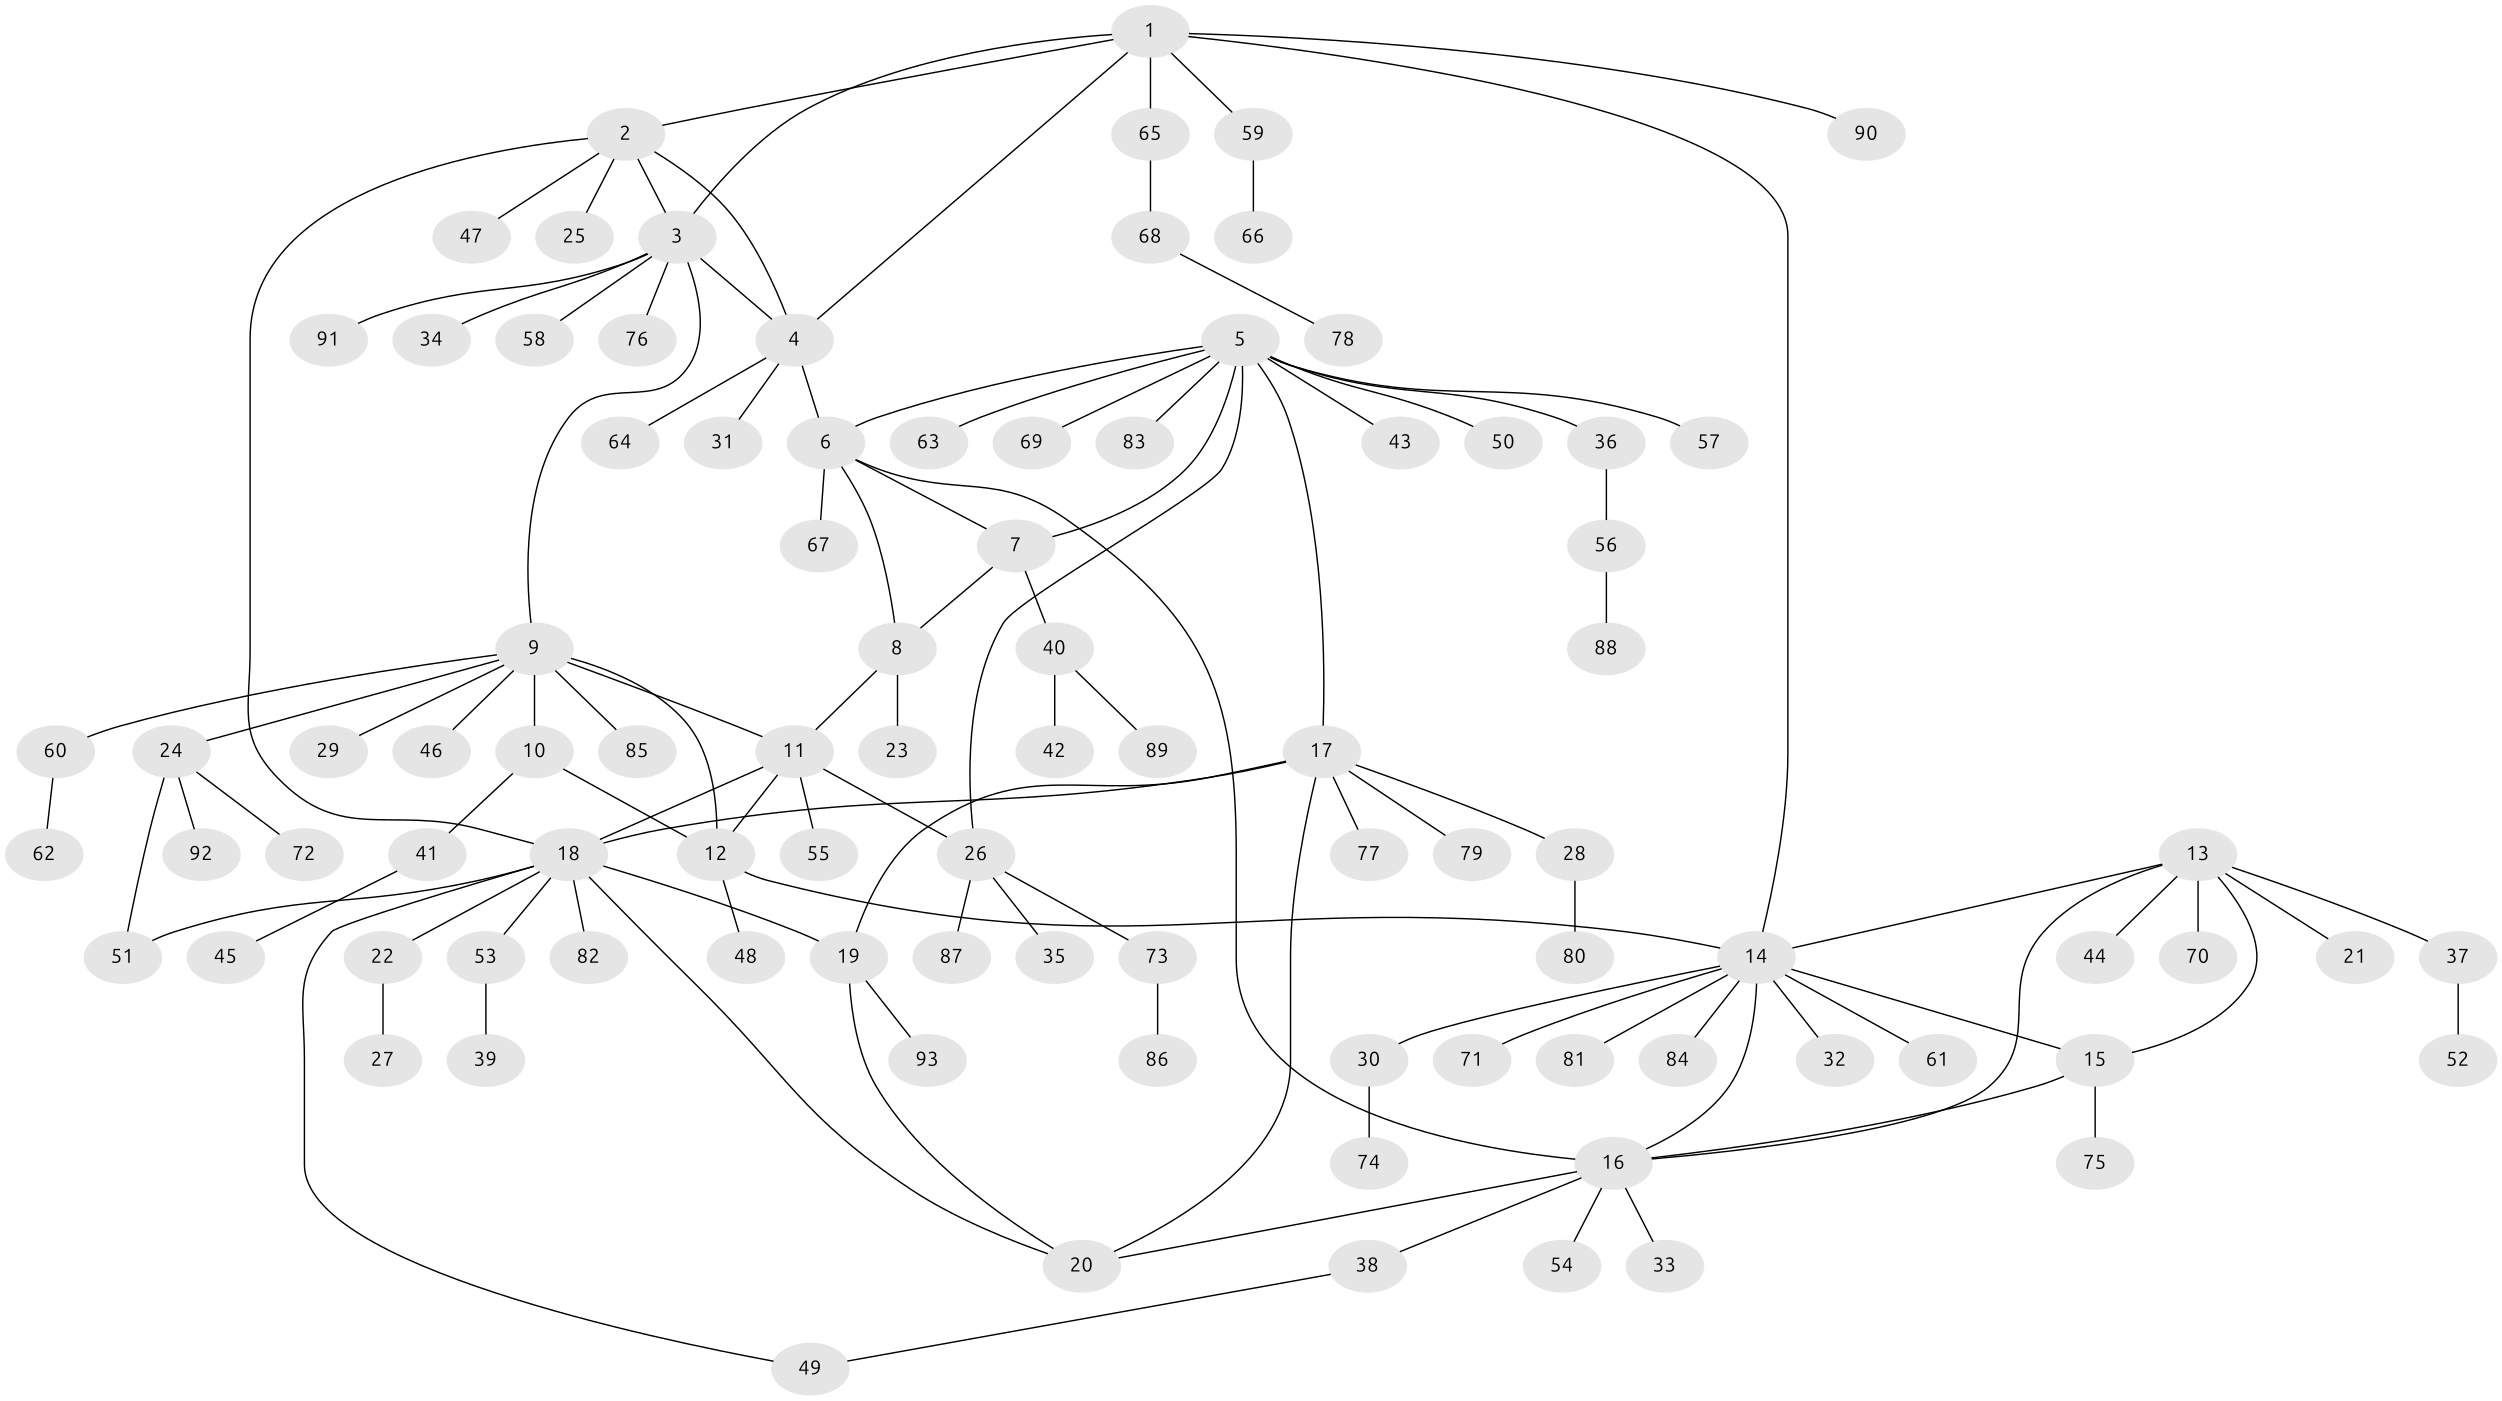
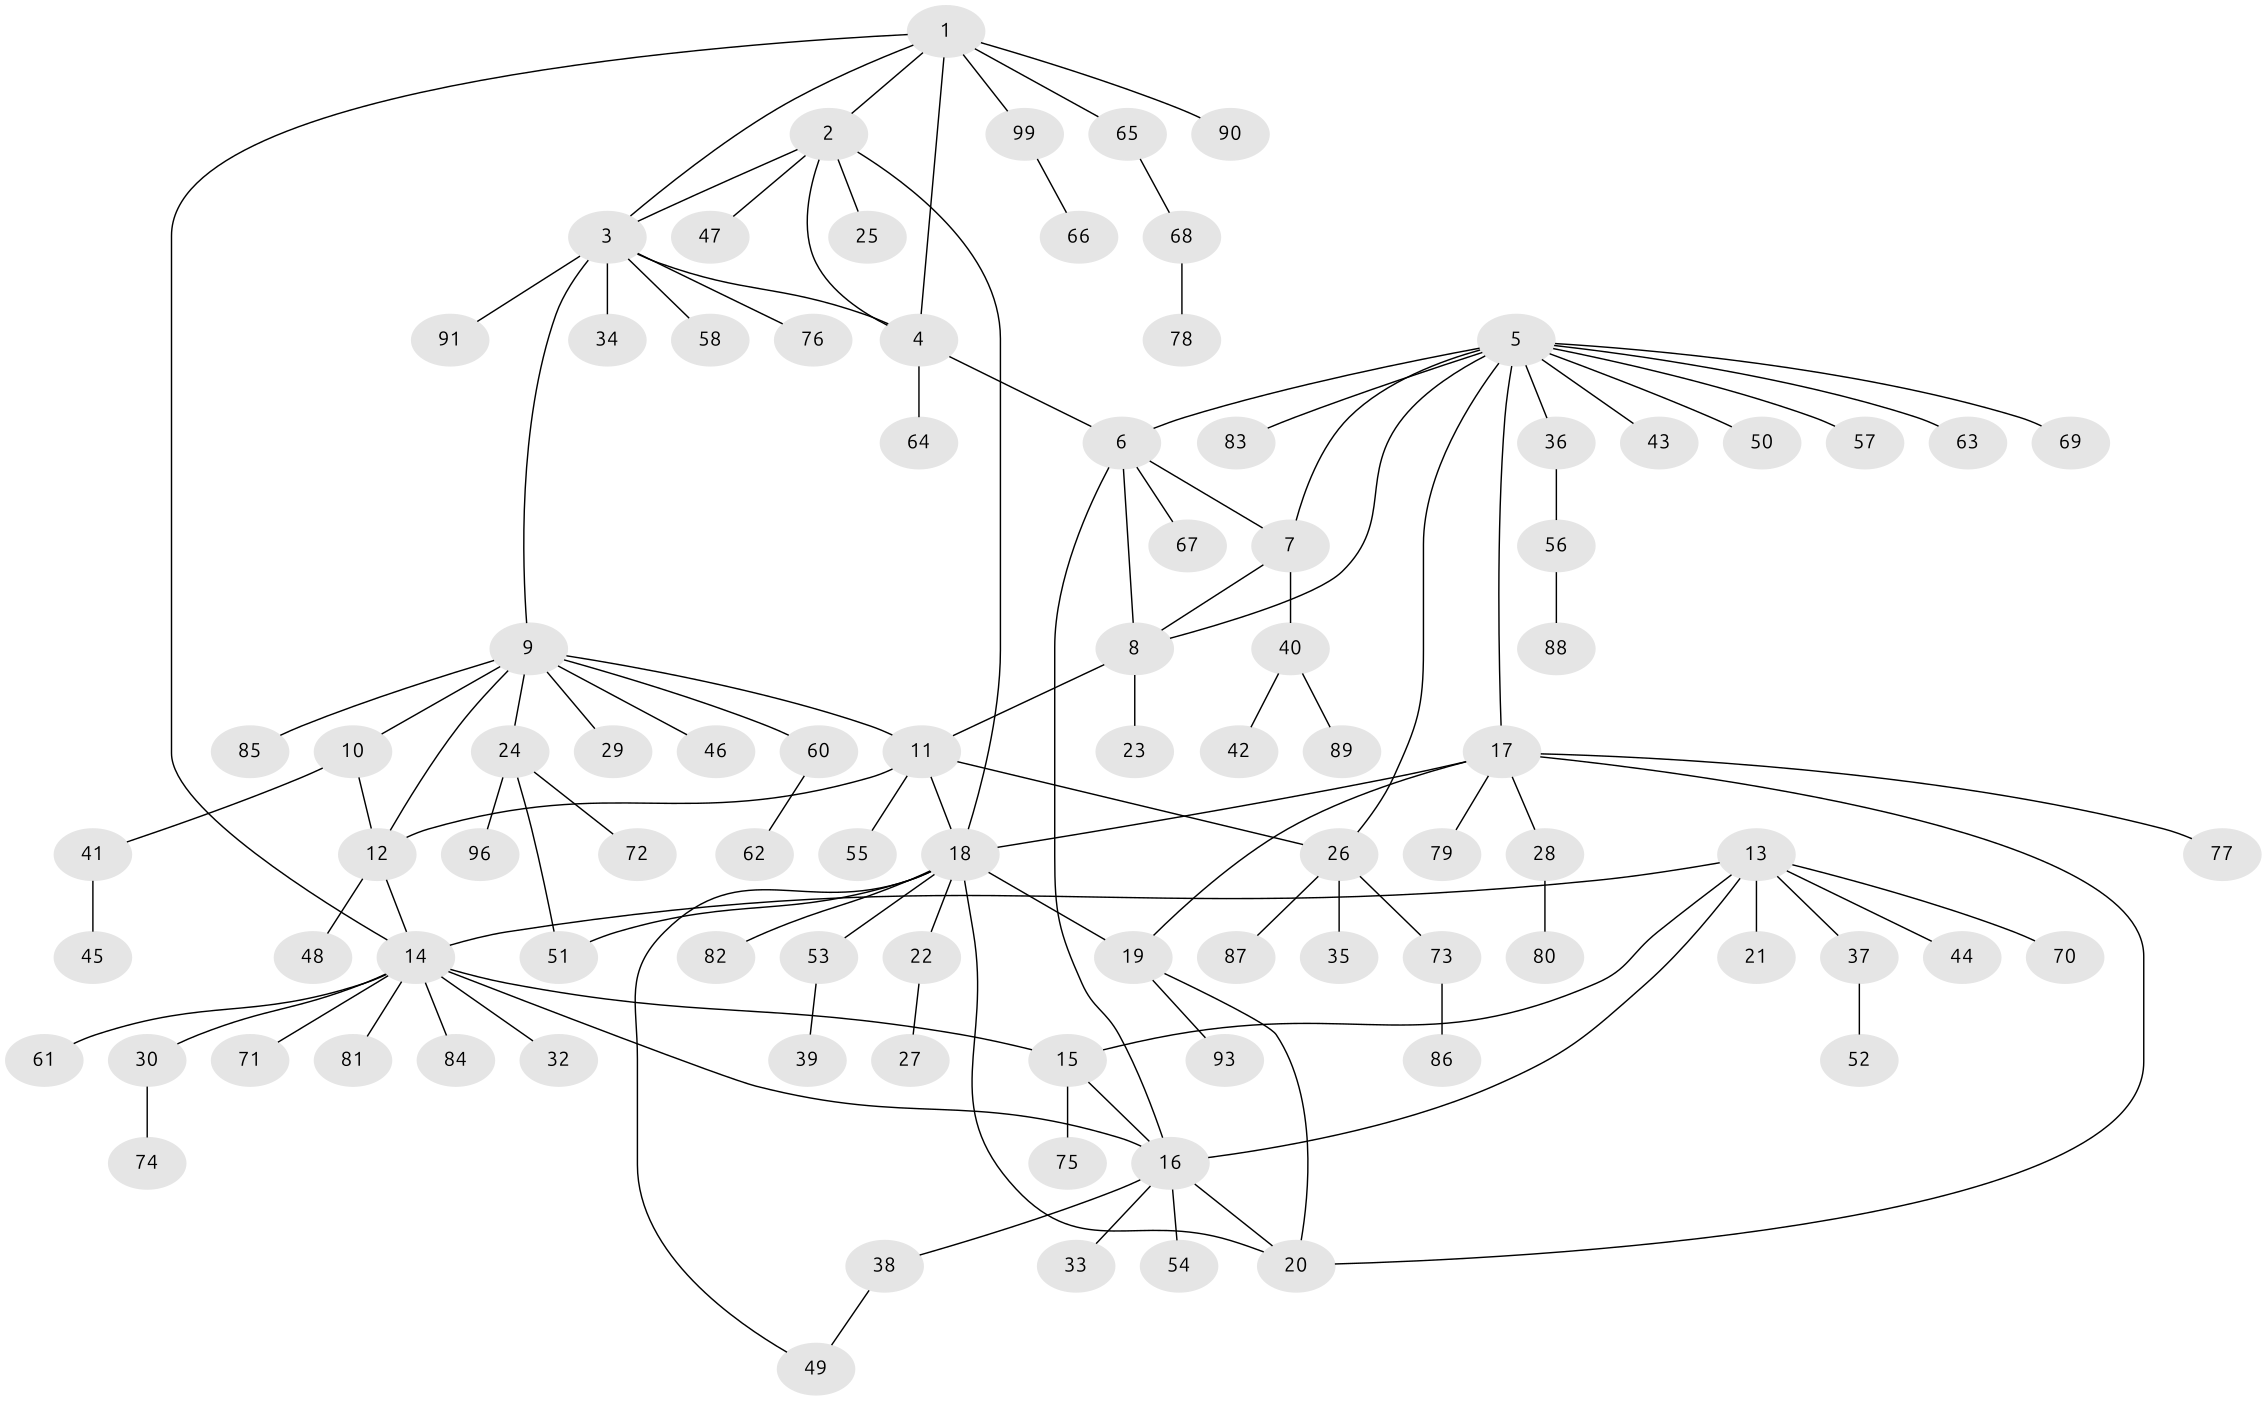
(1253, 134) -> (1025, 134)
(723, 443) -> none
none -> (1366, 536)
(202, 855) -> (480, 855)
